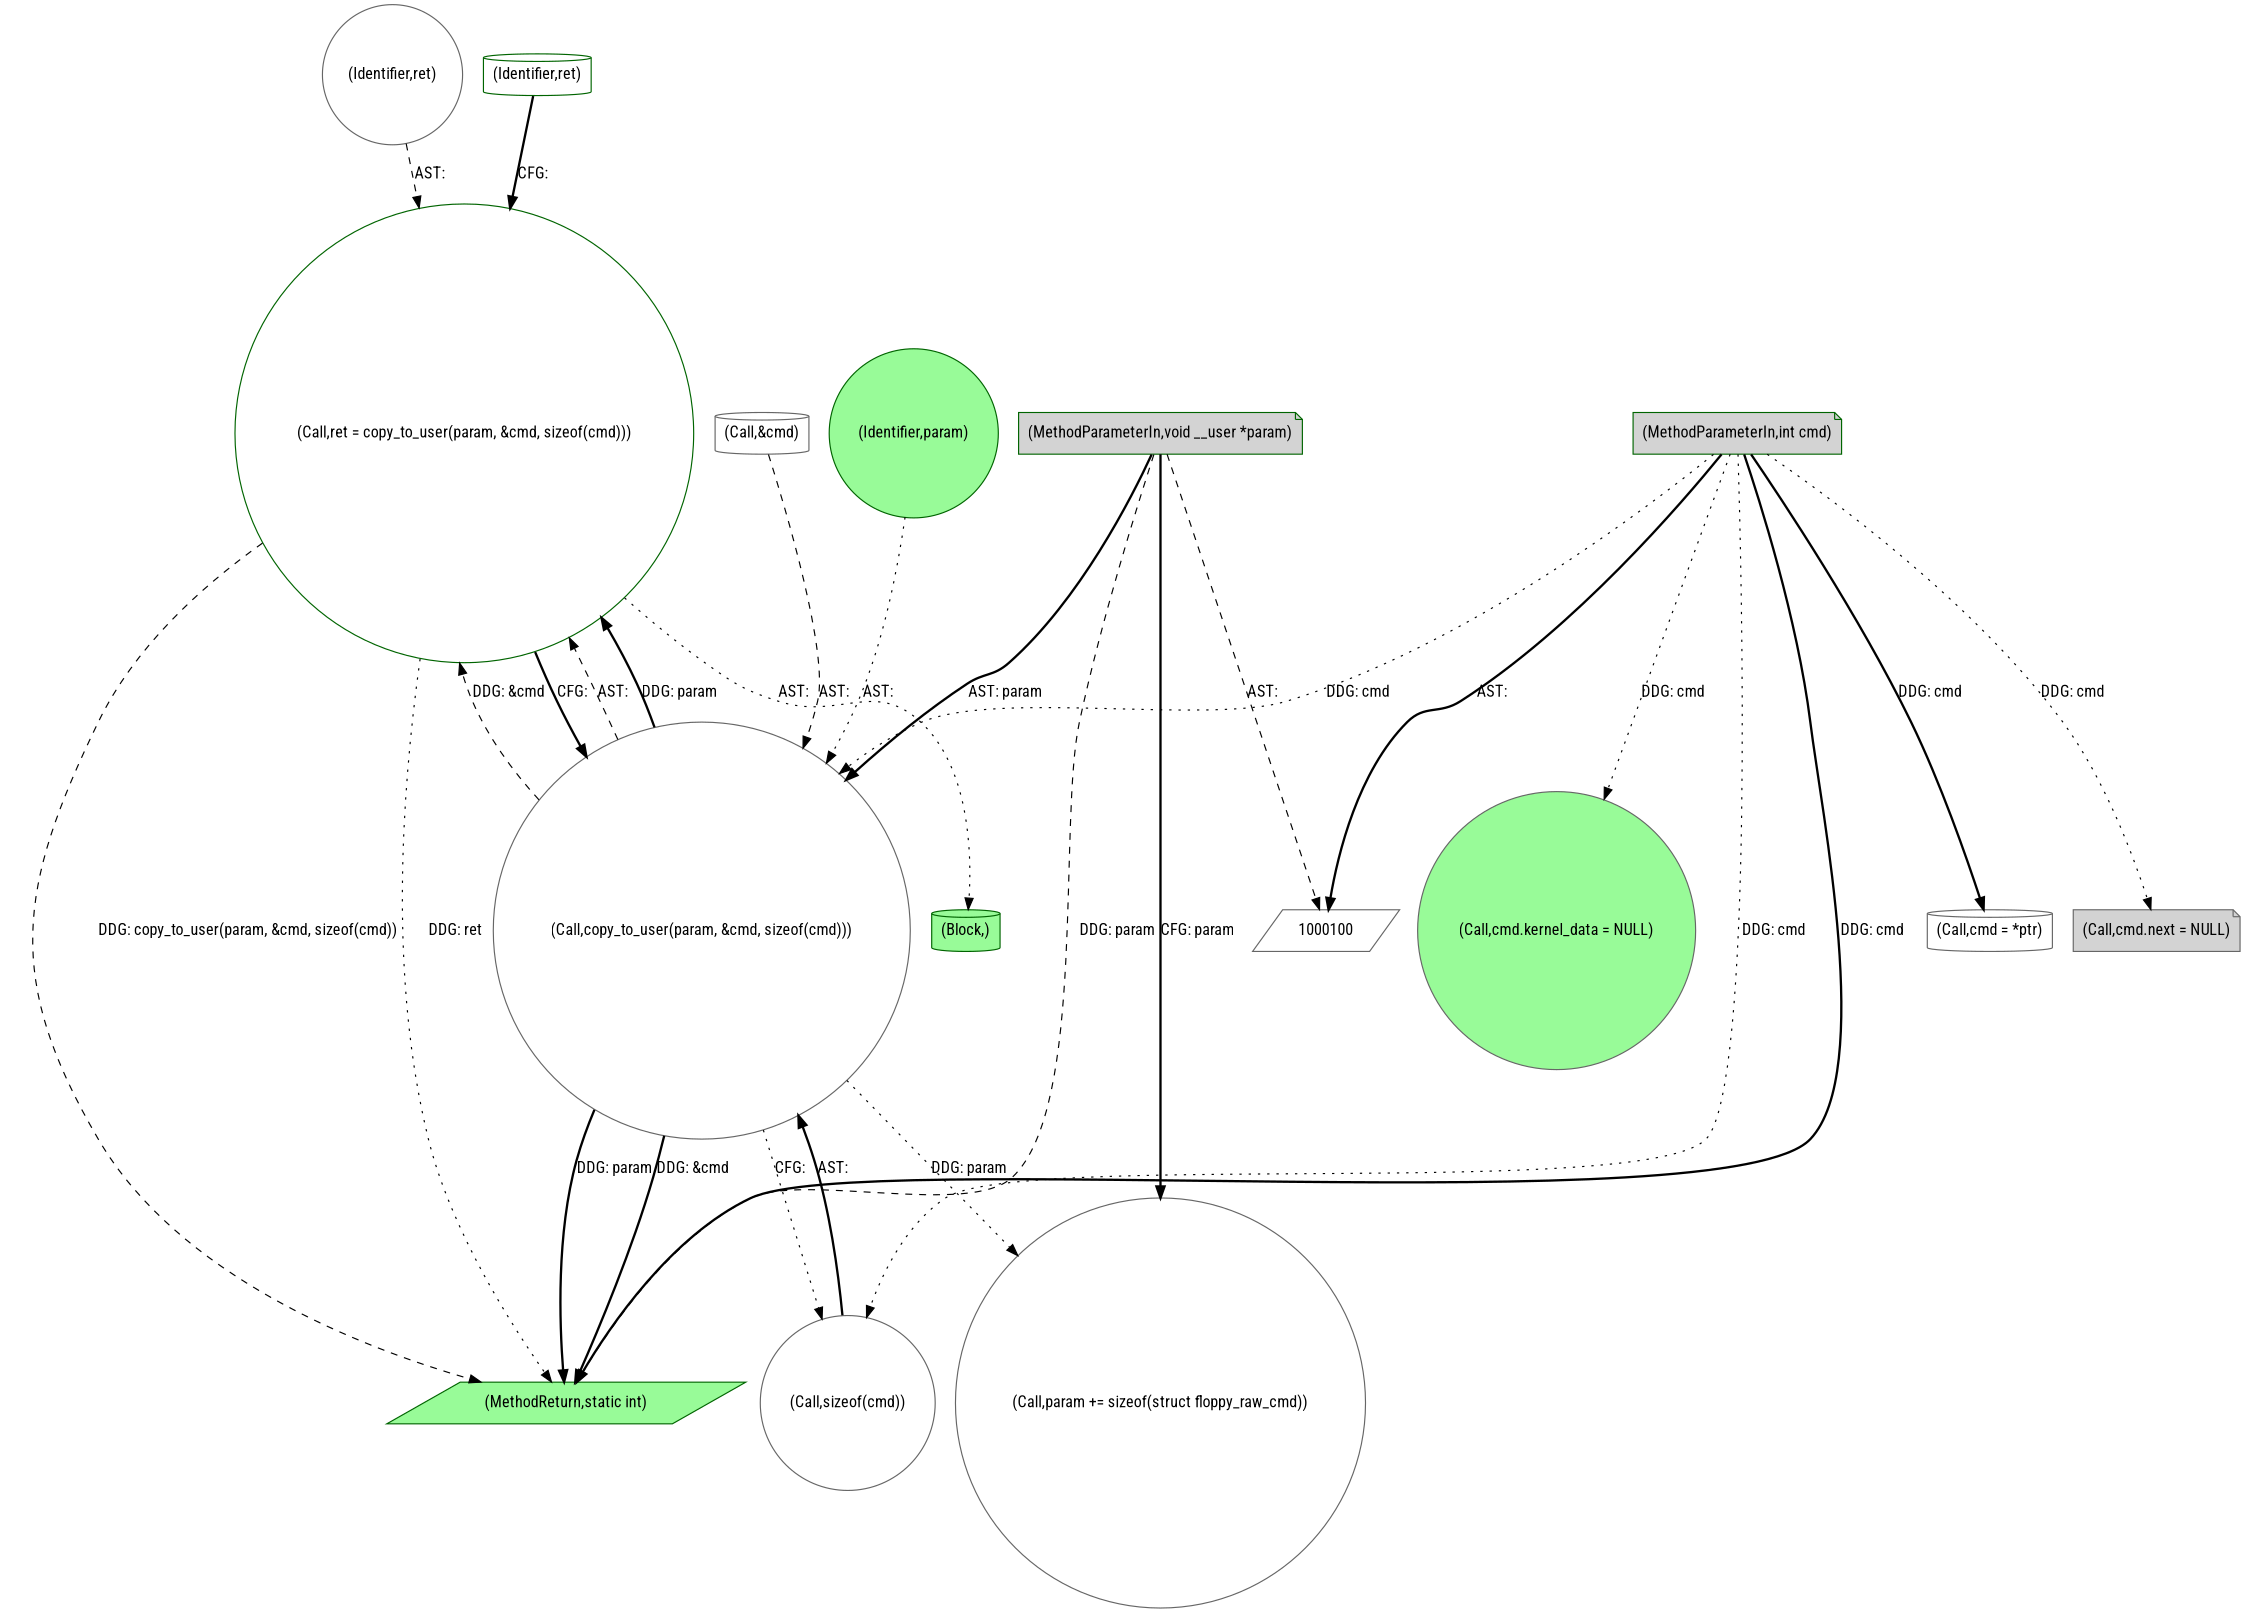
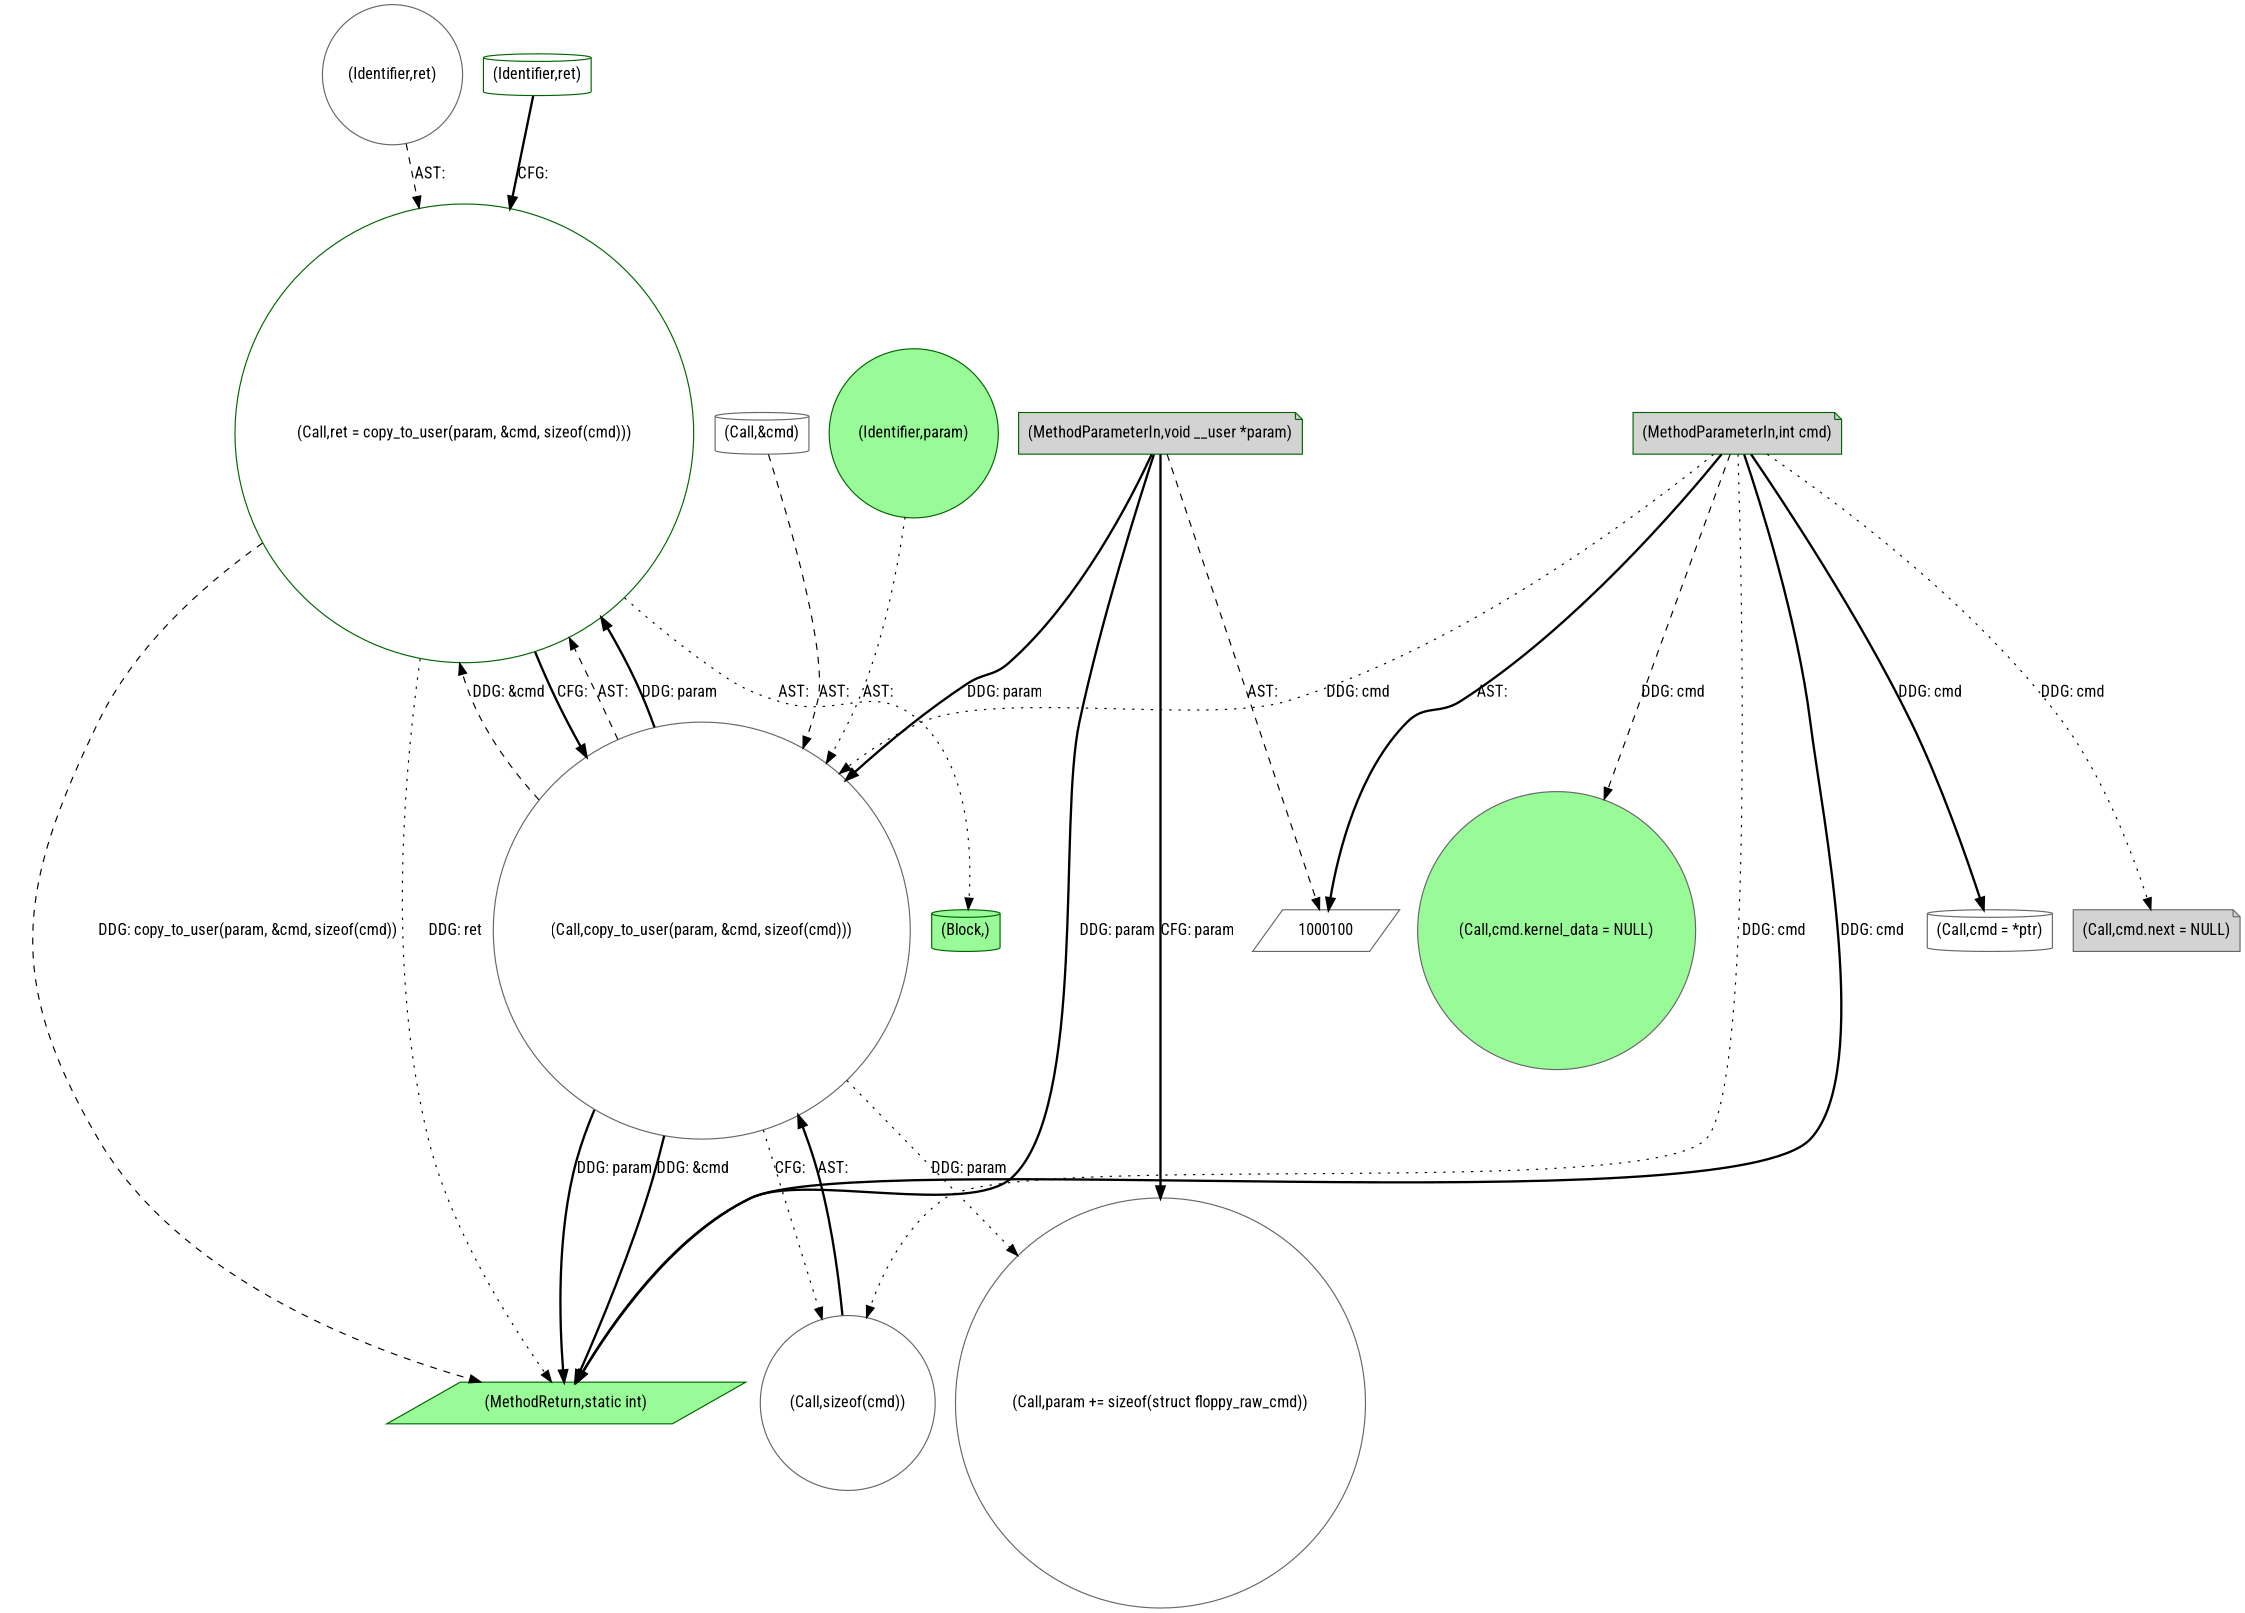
(1669, 621) -> (1669, 621)
(1005, 692) -> (1005, 692)
(1054, 1070) -> (1054, 1070)
